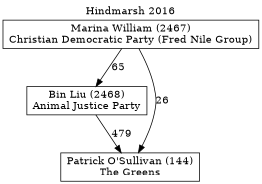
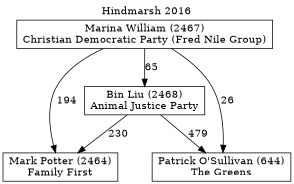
none -> (60, 167)
(130, 167) -> (222, 167)
